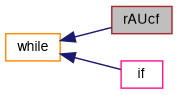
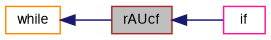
(98, 64) -> (205, 20)
